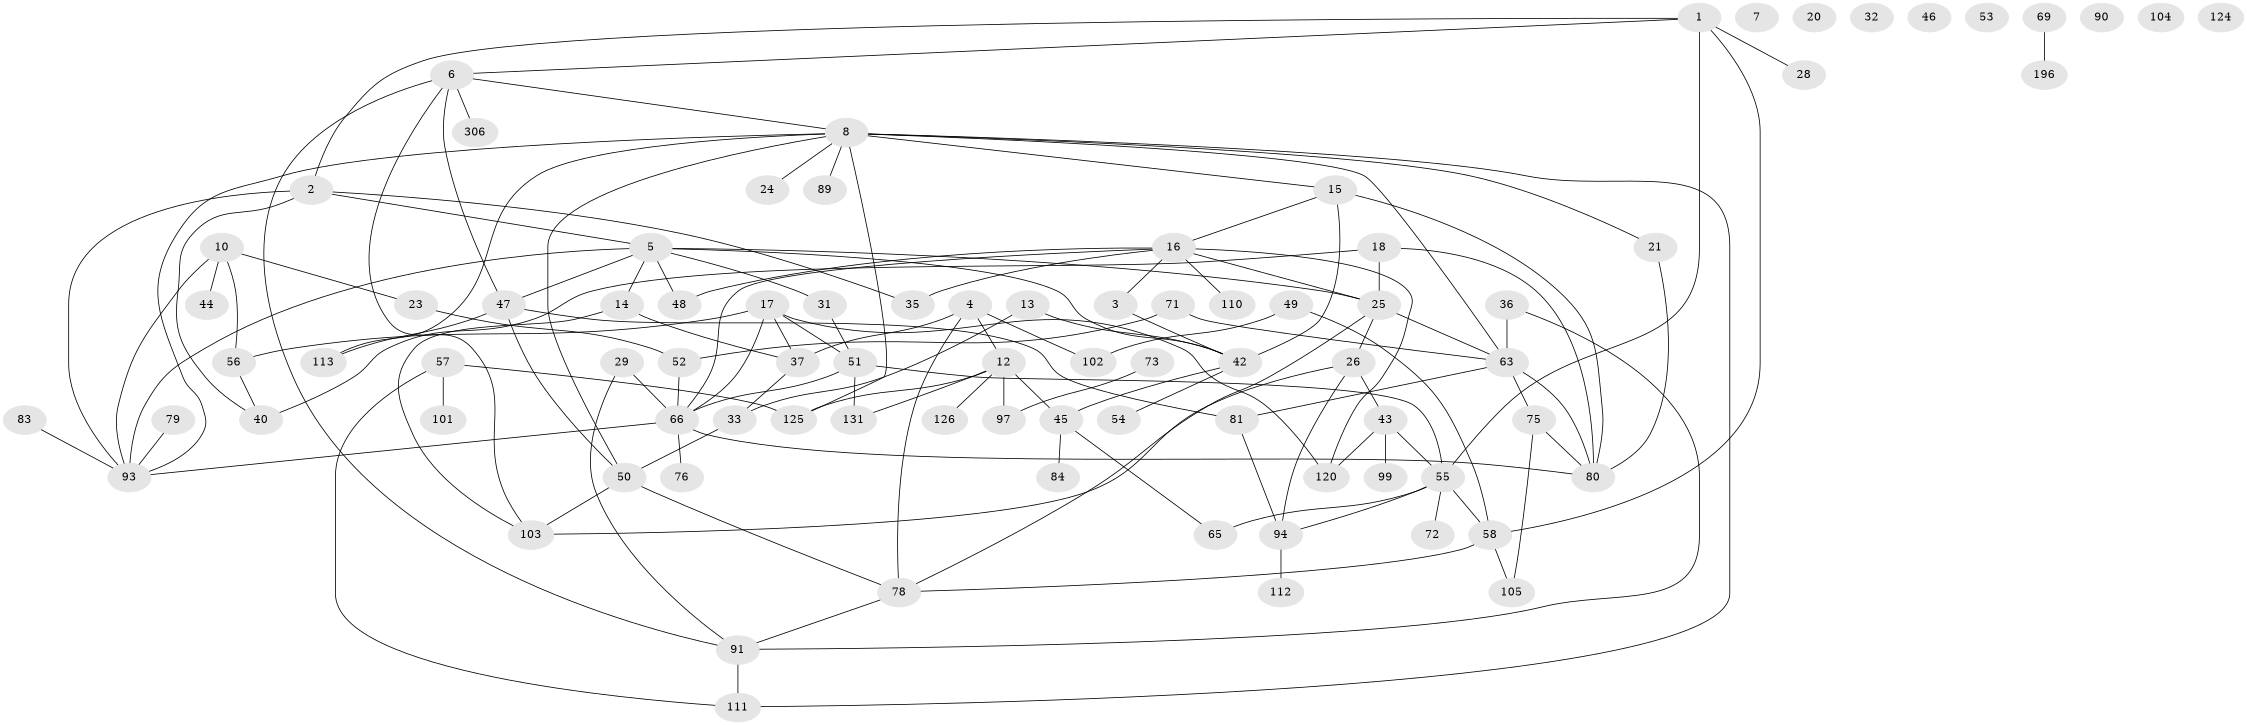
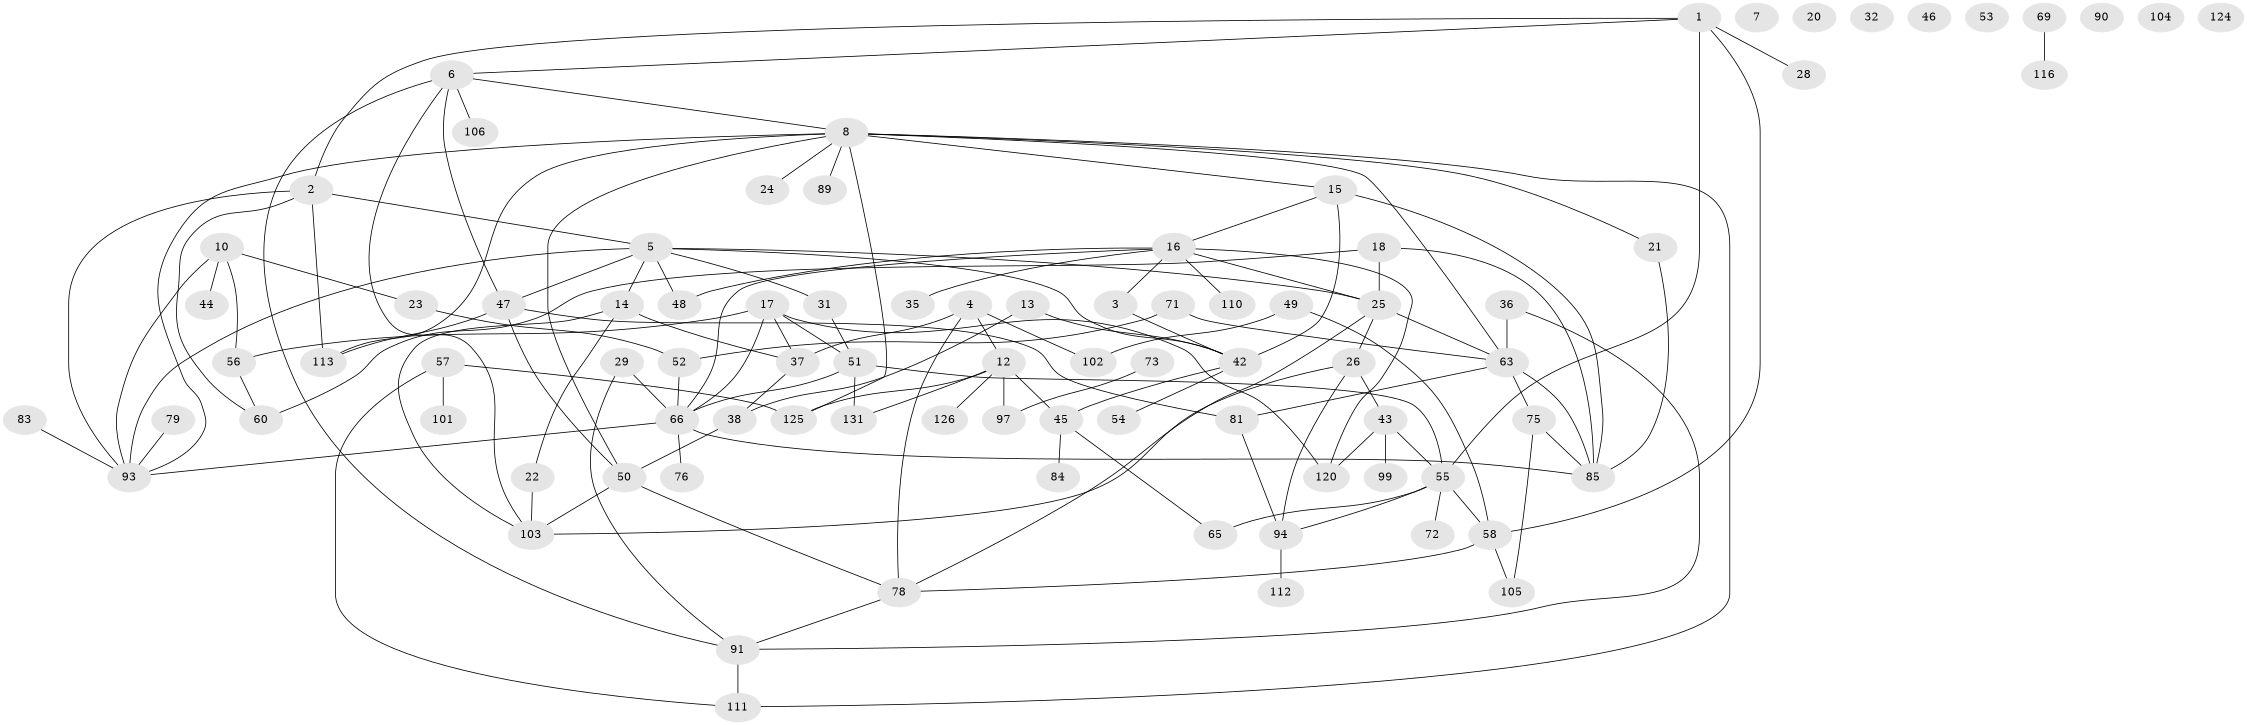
(2044, 75) -> (2044, 75)
(475, 133) -> (475, 133)
(618, 222) -> (317, 269)
(261, 420) -> (261, 420)
(735, 420) -> (735, 420)
none -> (533, 478)
(1593, 478) -> (1593, 478)
